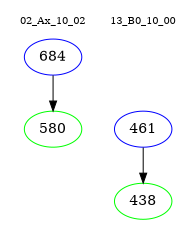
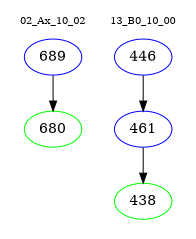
(53, 57) -> (53, 57)
none -> (143, 57)
(53, 129) -> (53, 129)
